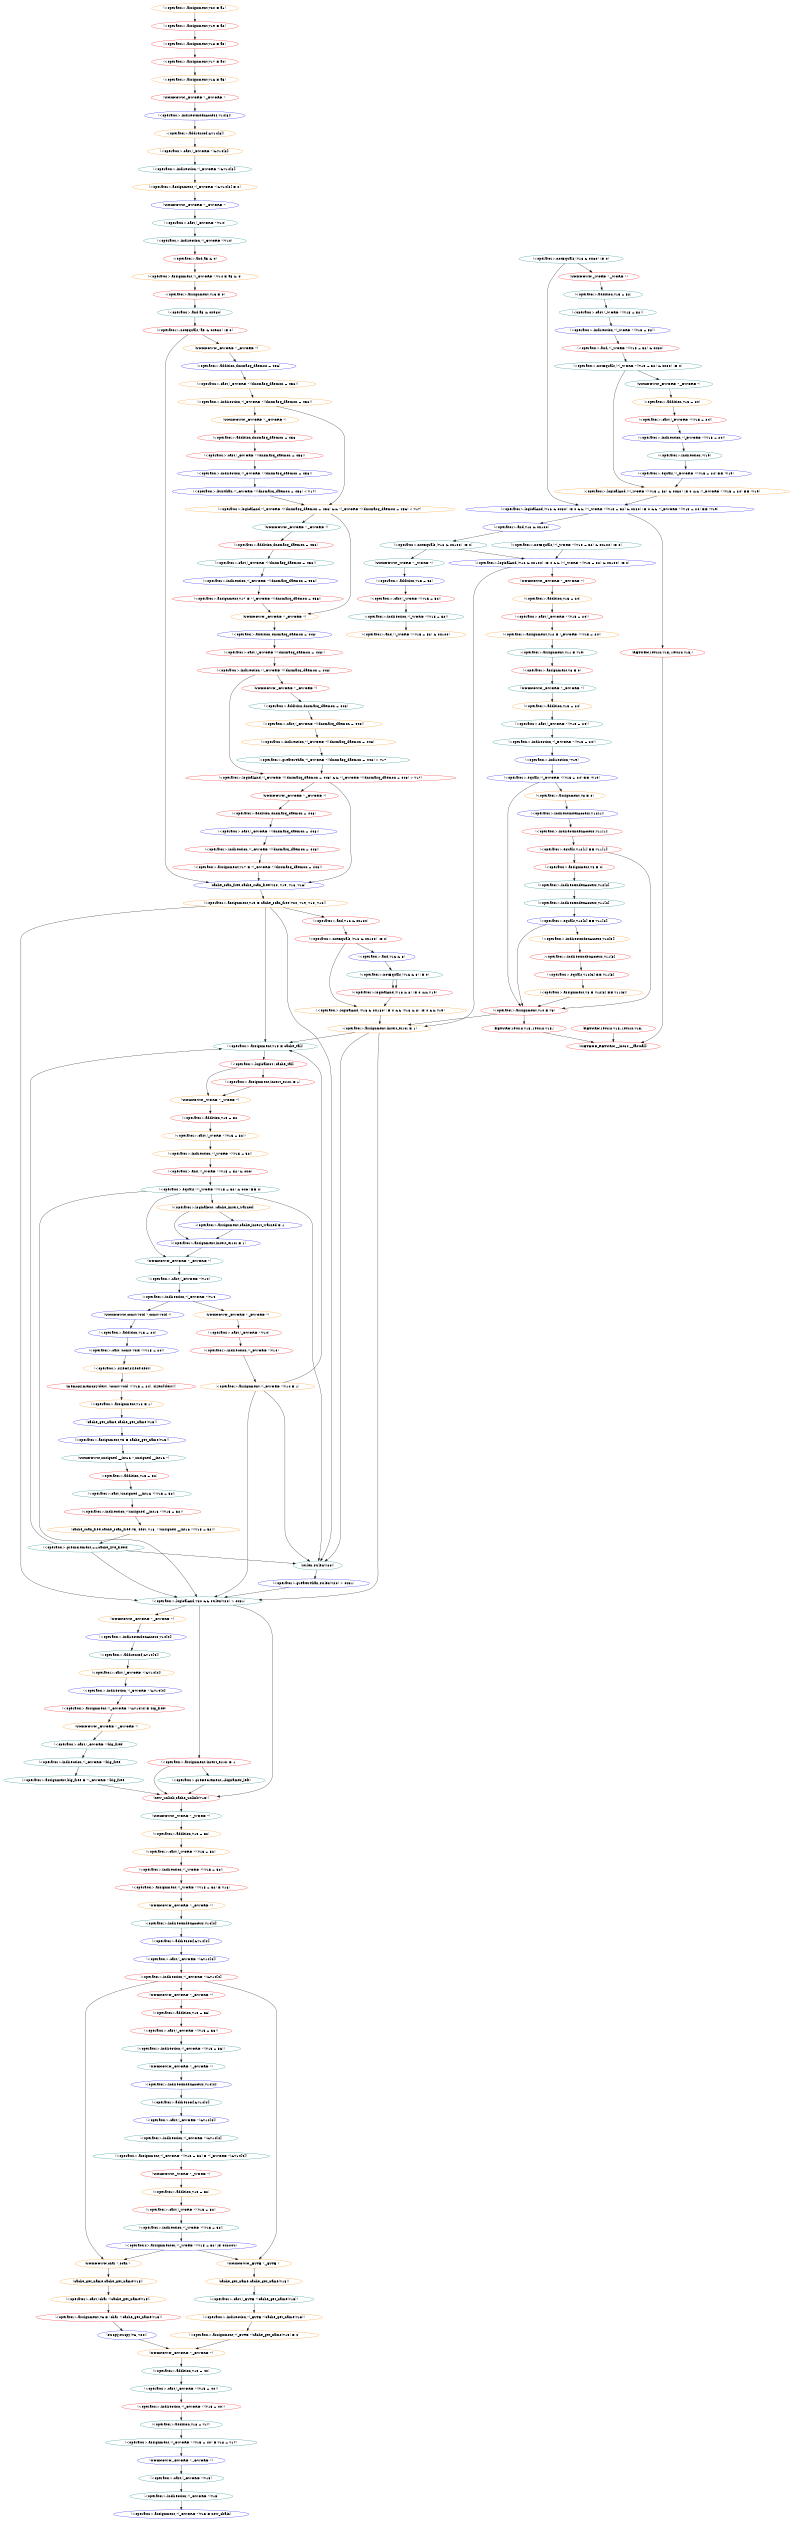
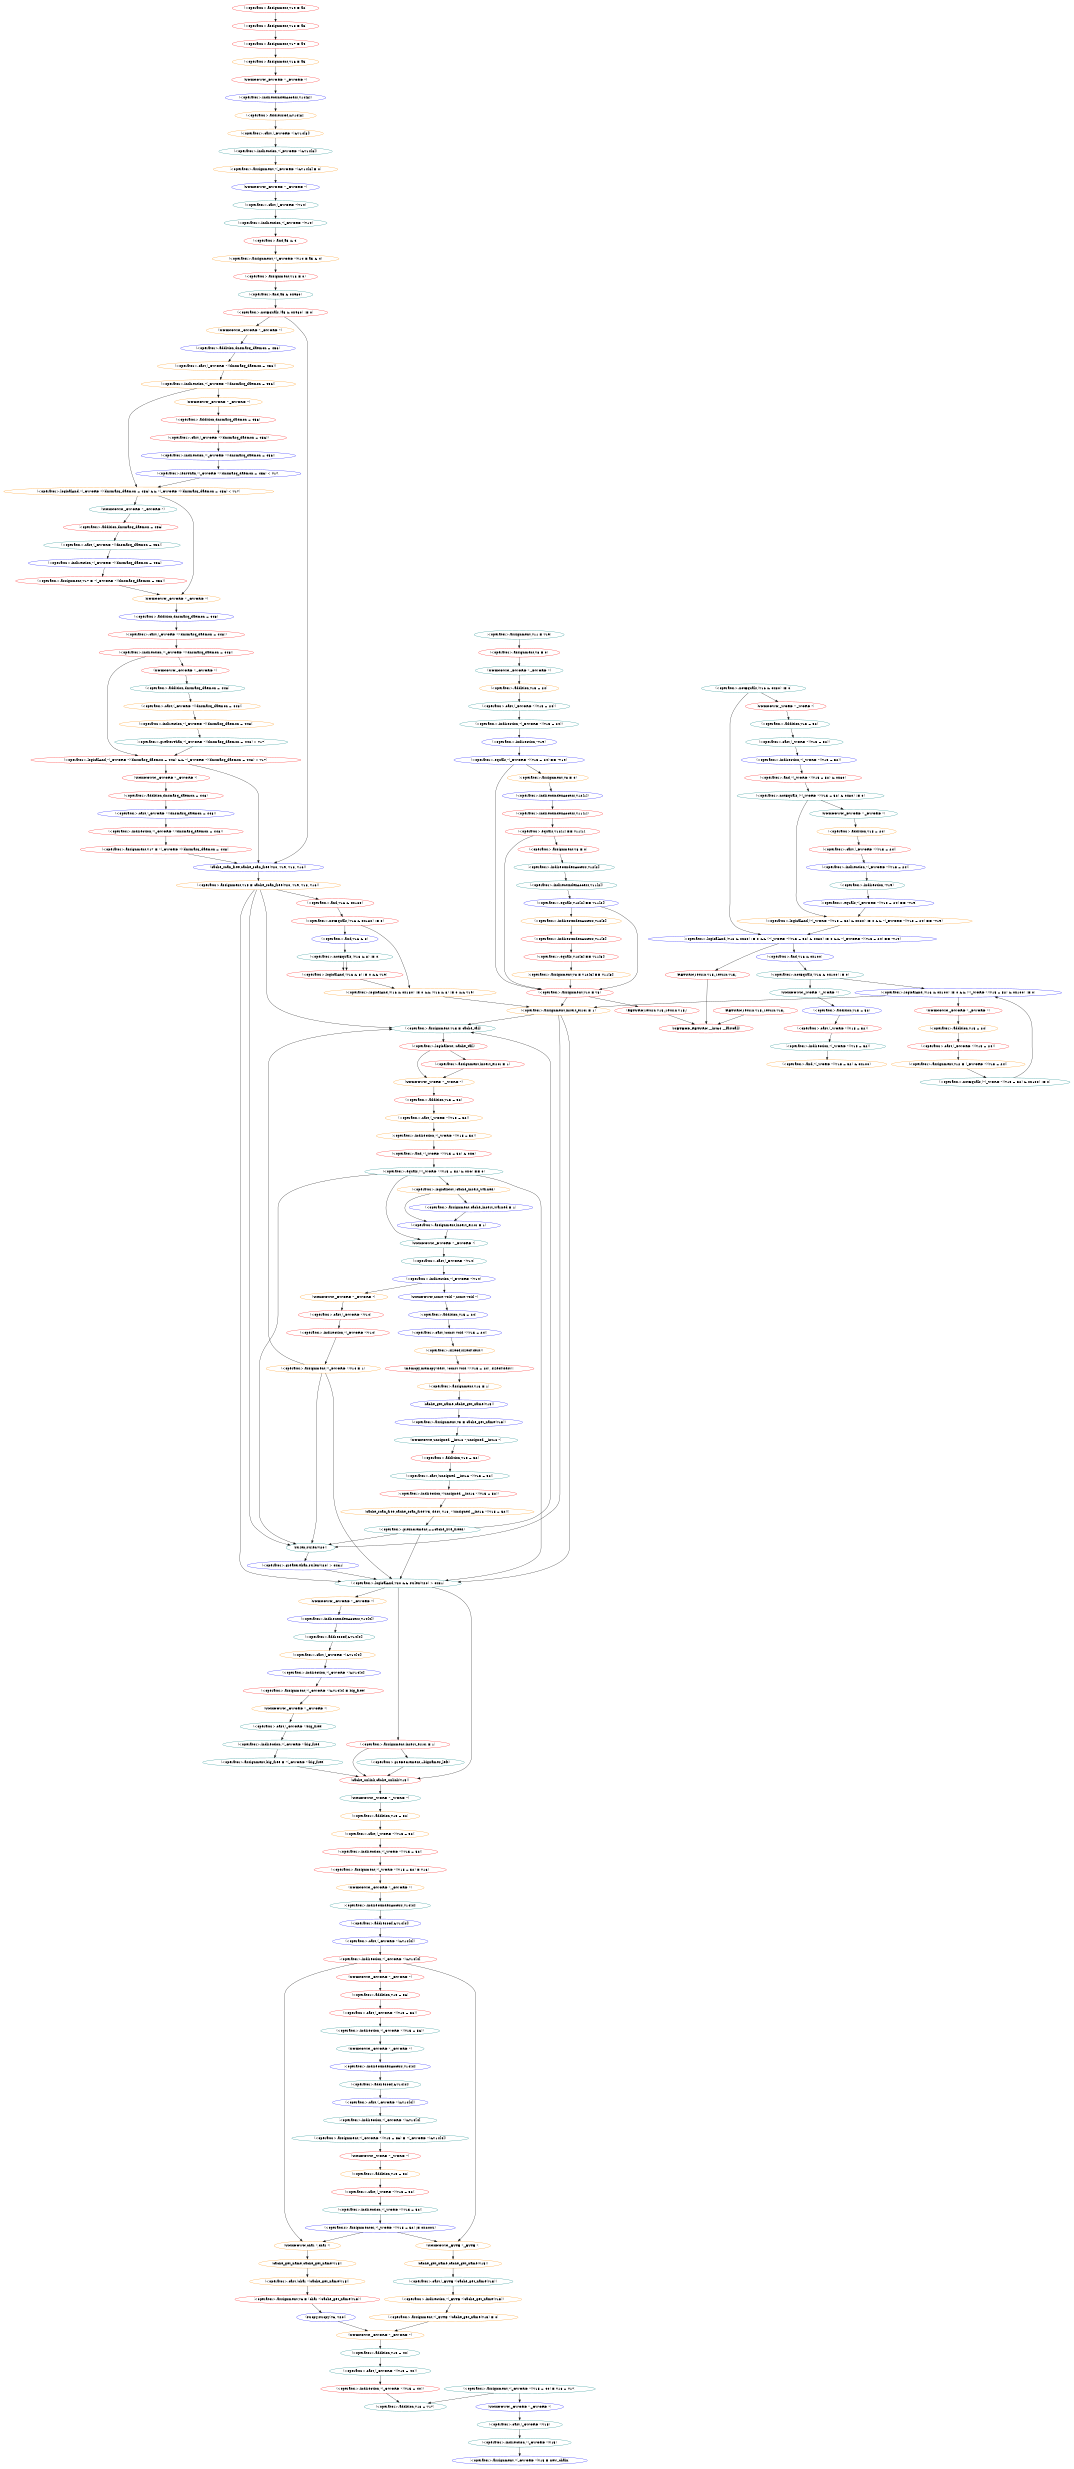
(195, 8) -> none
(552, 642) -> (975, 1073)
(181, 1798) -> (380, 1780)
(108, 2264) -> (307, 2246)
(181, 2432) -> (462, 2398)
